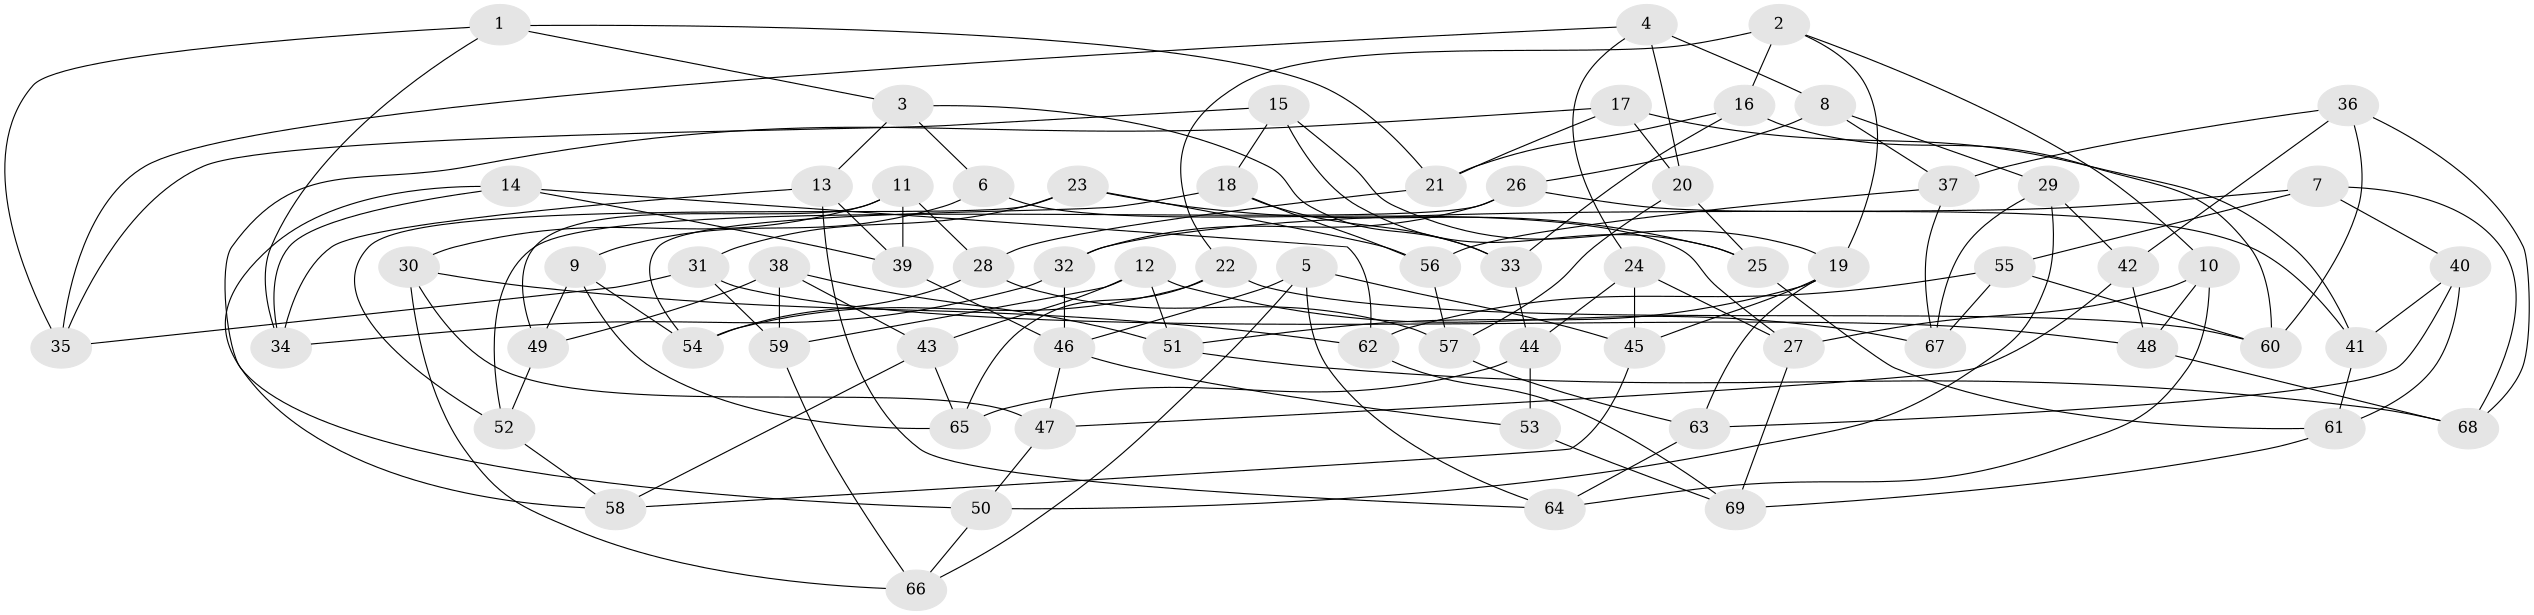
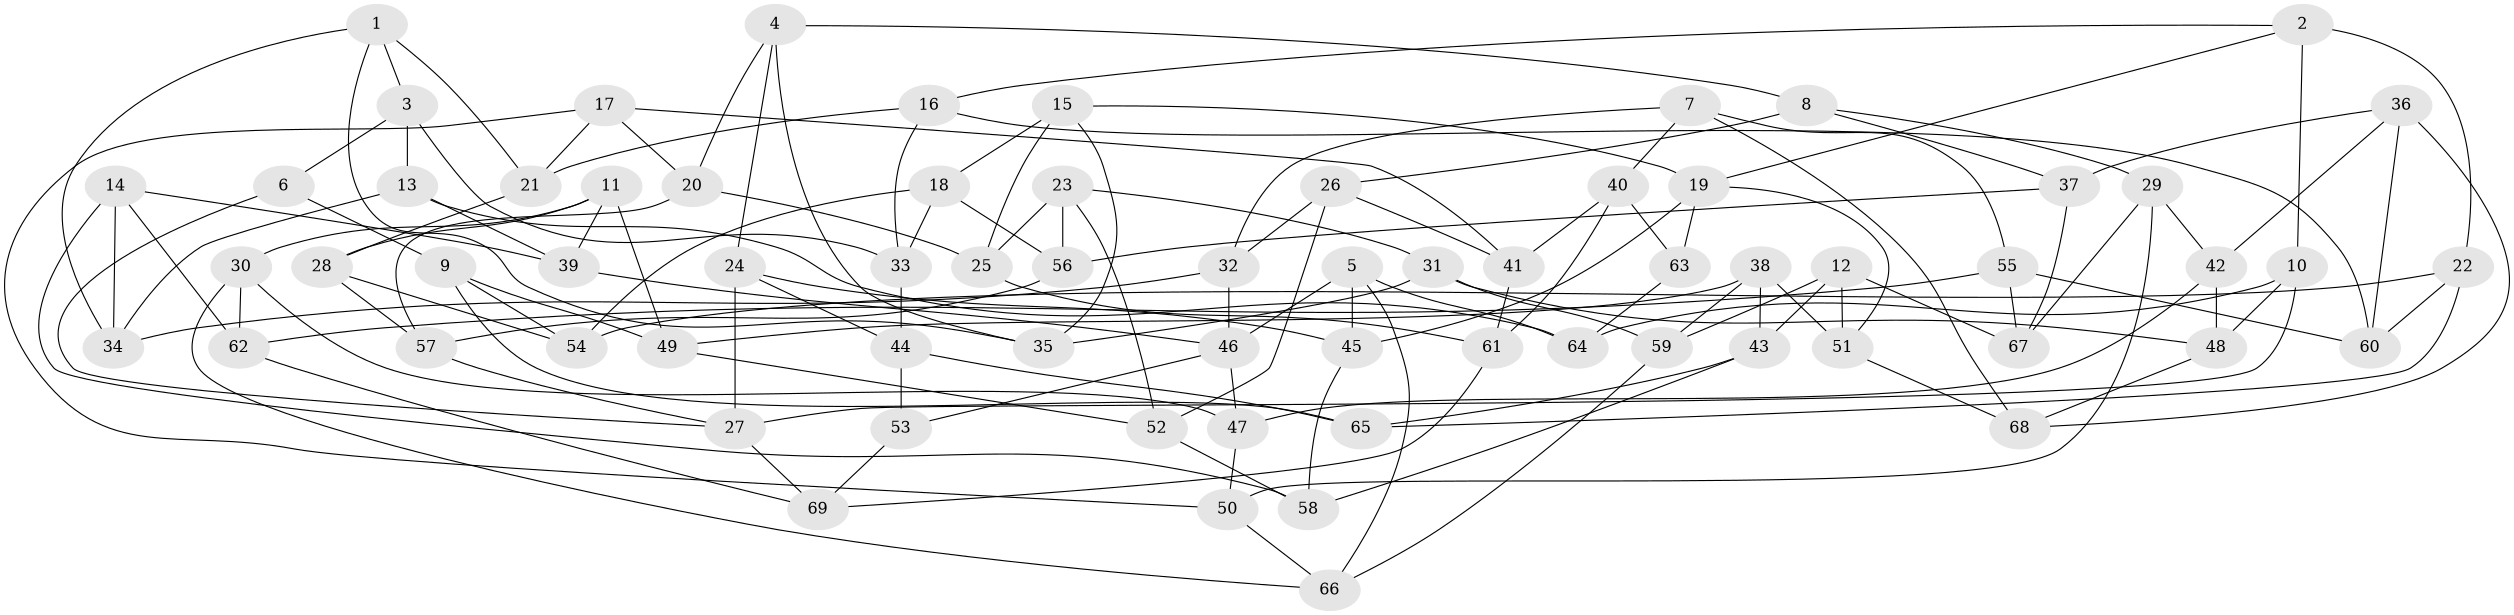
(1561, 392) -> (604, 401)
